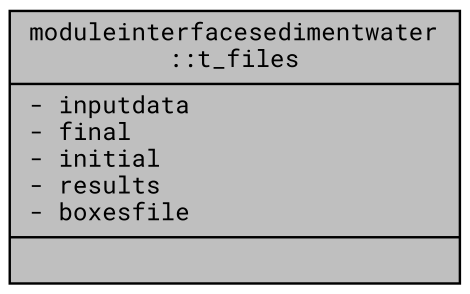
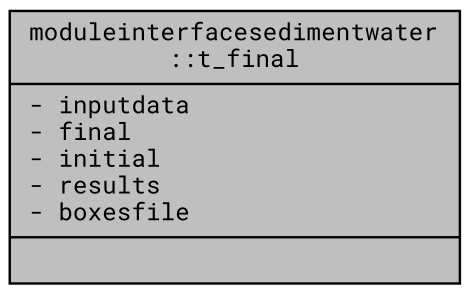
(235, 60) -> (235, 60)
